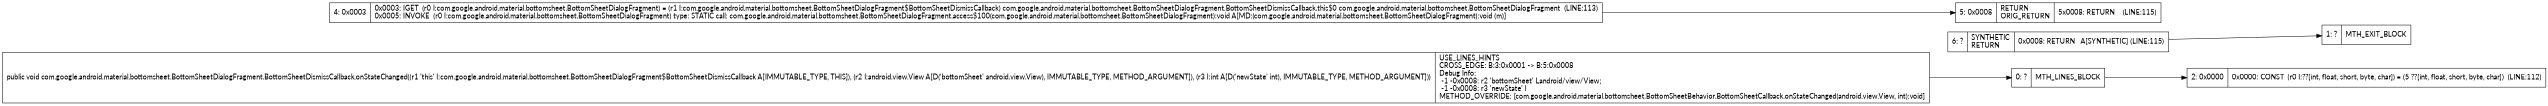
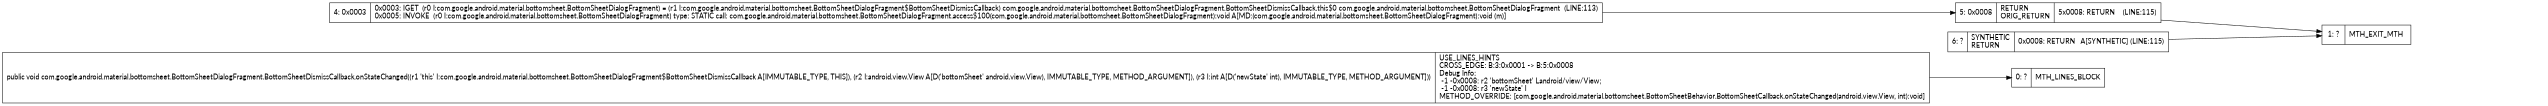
none -> (2239, 26)
(2376, 34) -> (2376, 34)
(2366, 78) -> none
